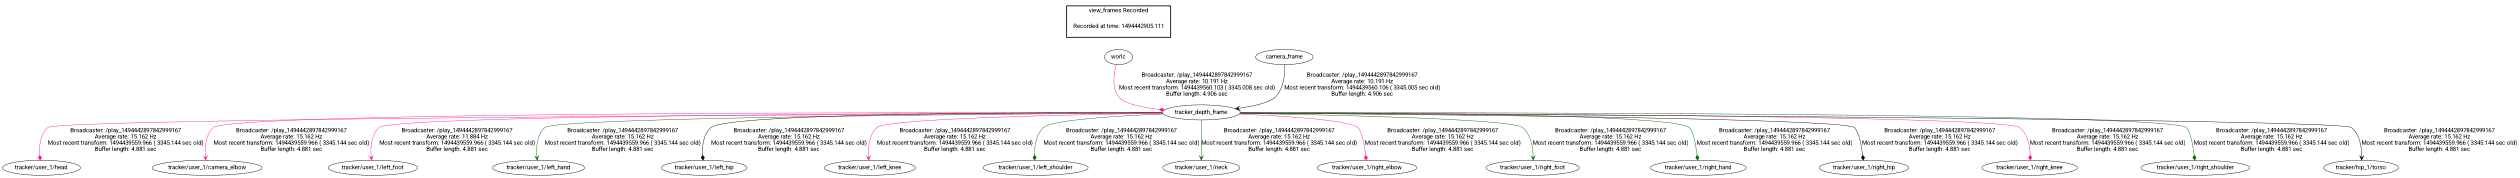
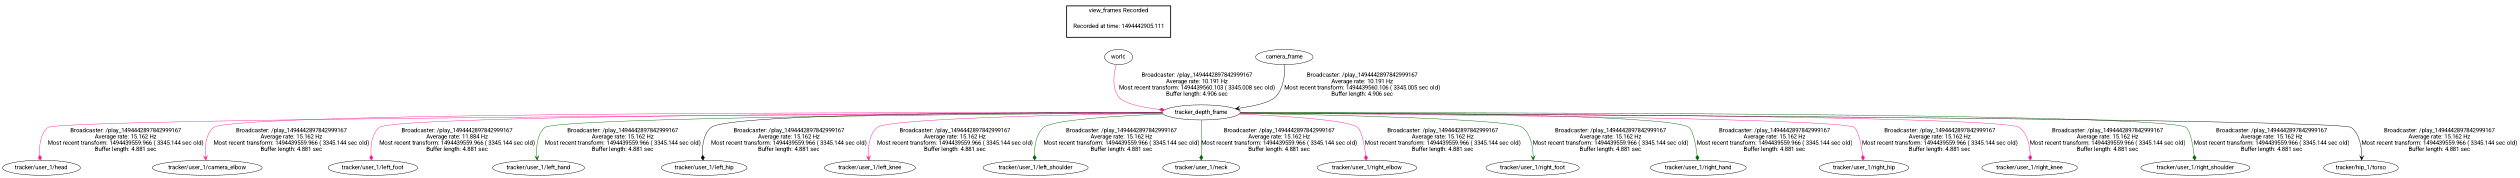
(755, 115) -> (756, 115)
(1642, 118) -> (1642, 118)
(1201, 138) -> (1201, 137)
